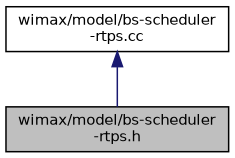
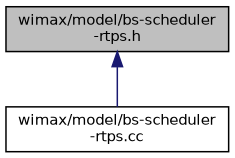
(117, 87) -> (117, 87)
